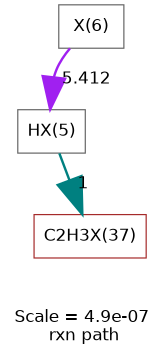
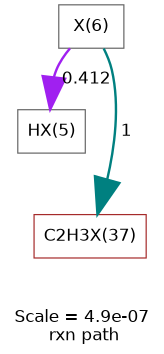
(84, 79) -> (84, 79)
(64, 167) -> (116, 113)
